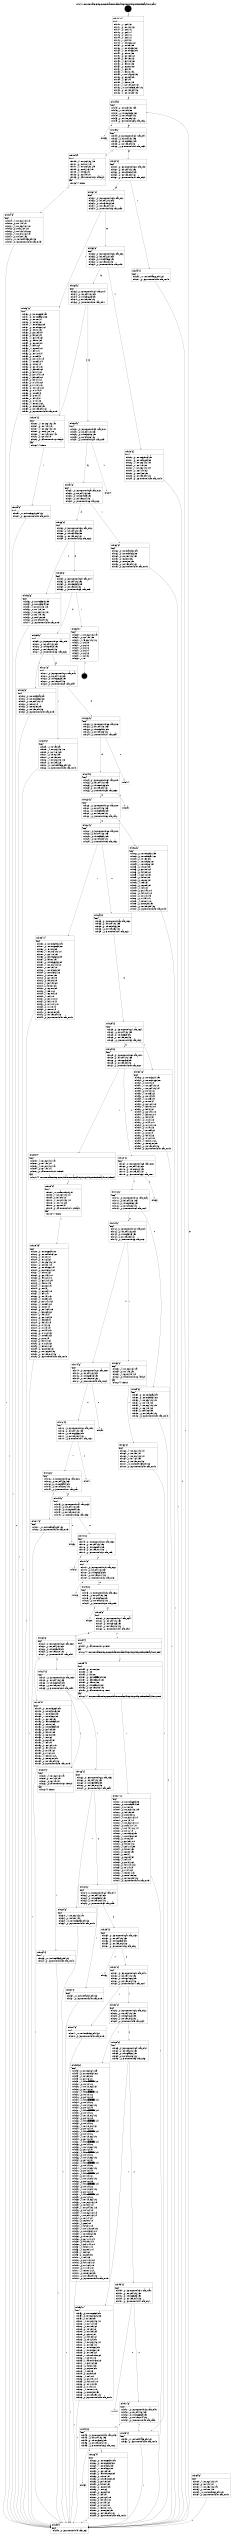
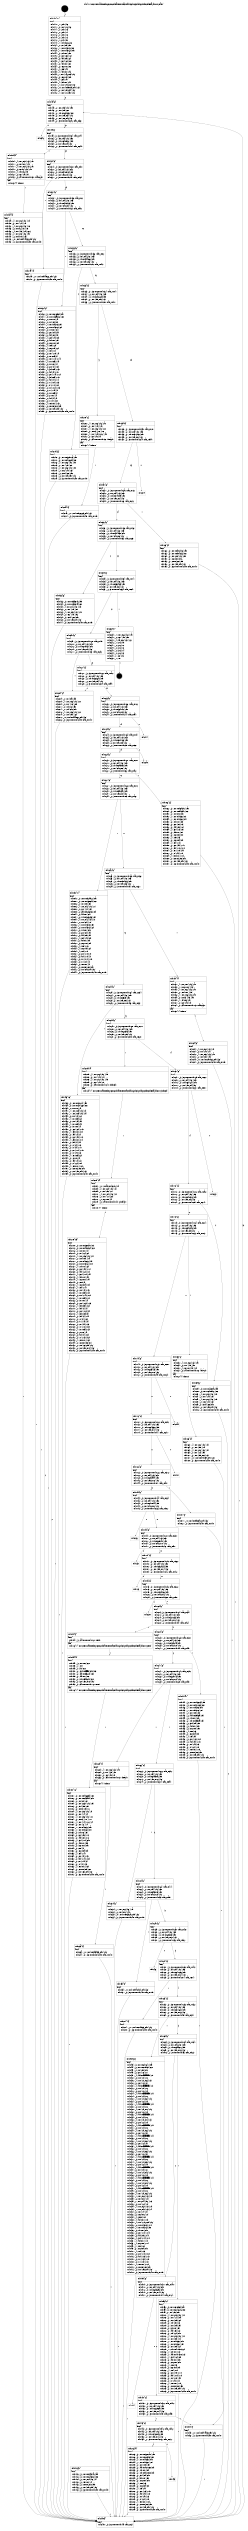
(37, 670) -> (73, 672)
none -> (188, 995)
